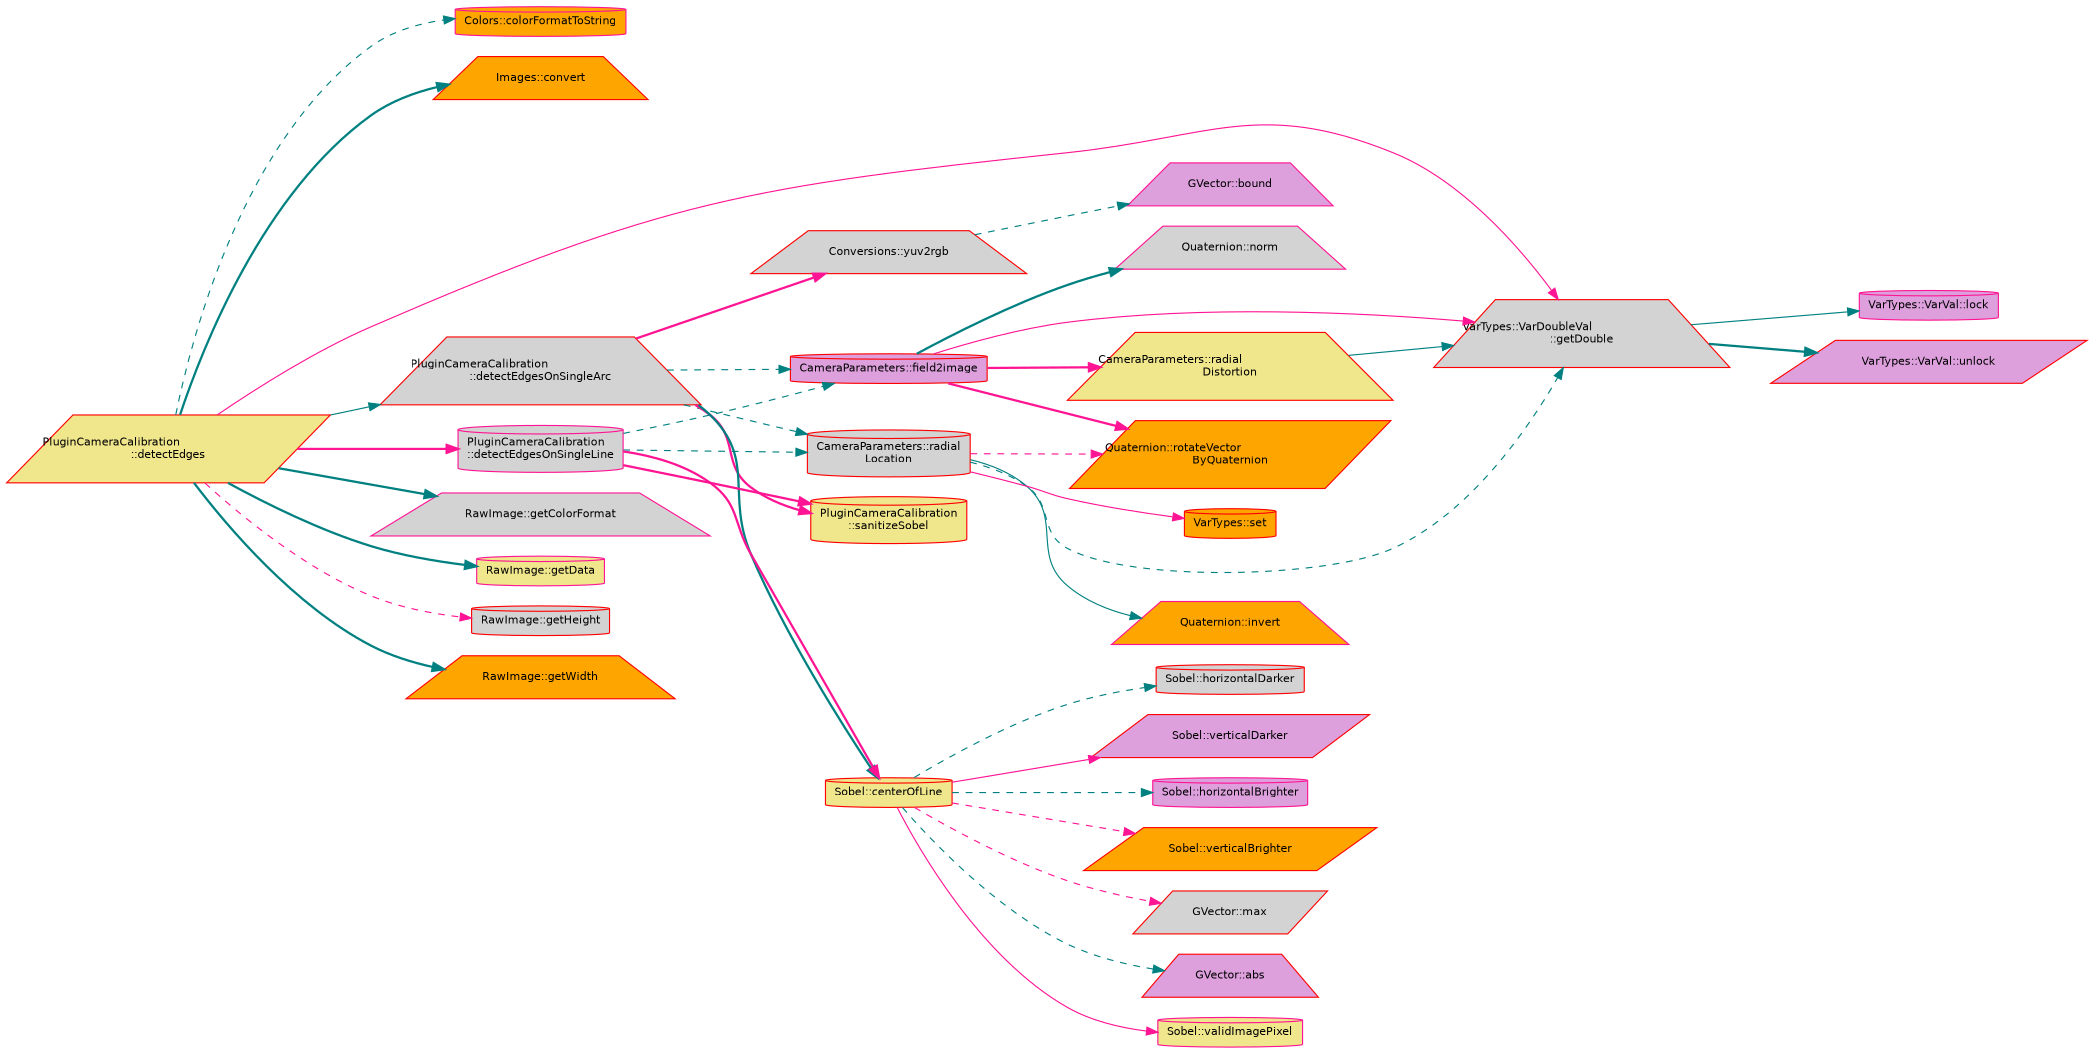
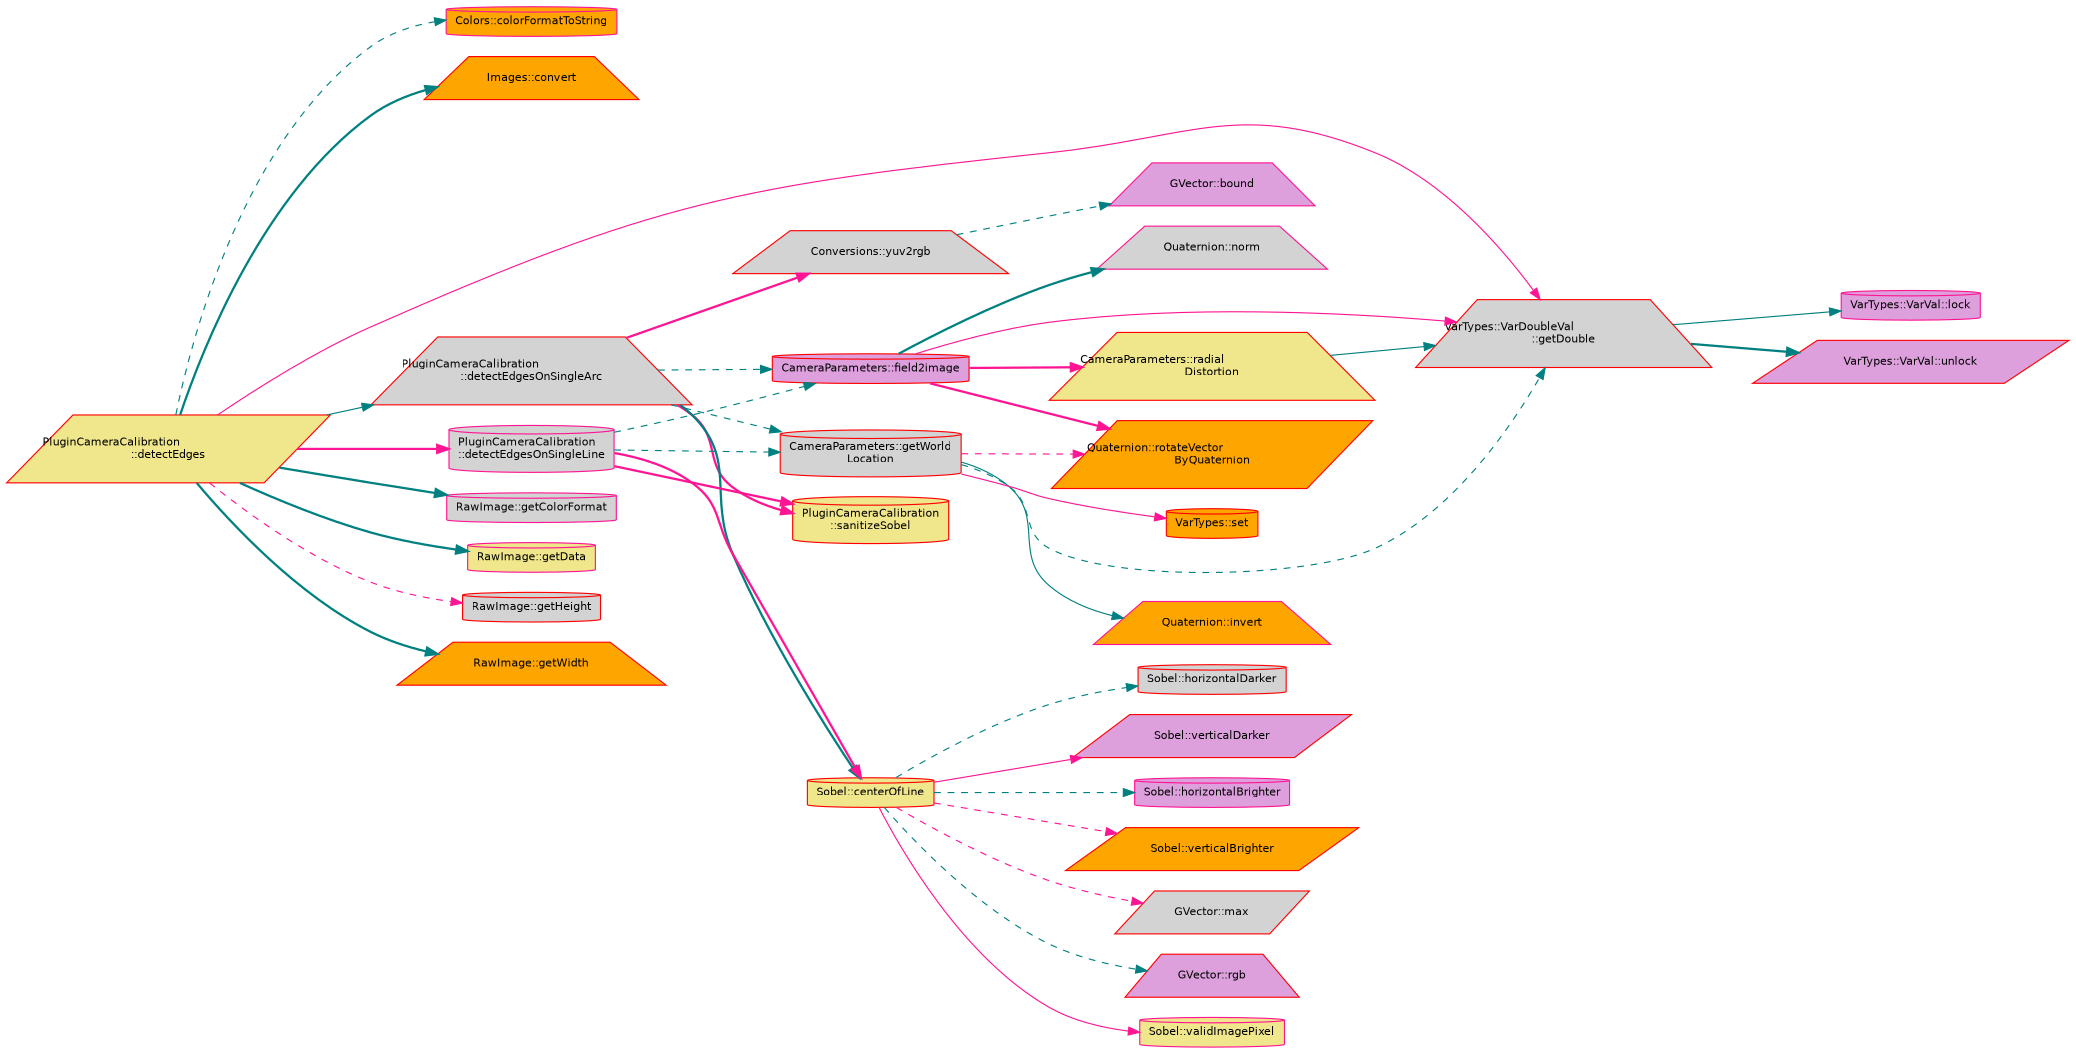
(889, 453) -> (871, 453)
(541, 514) -> (532, 508)
(1230, 976) -> (1212, 976)
